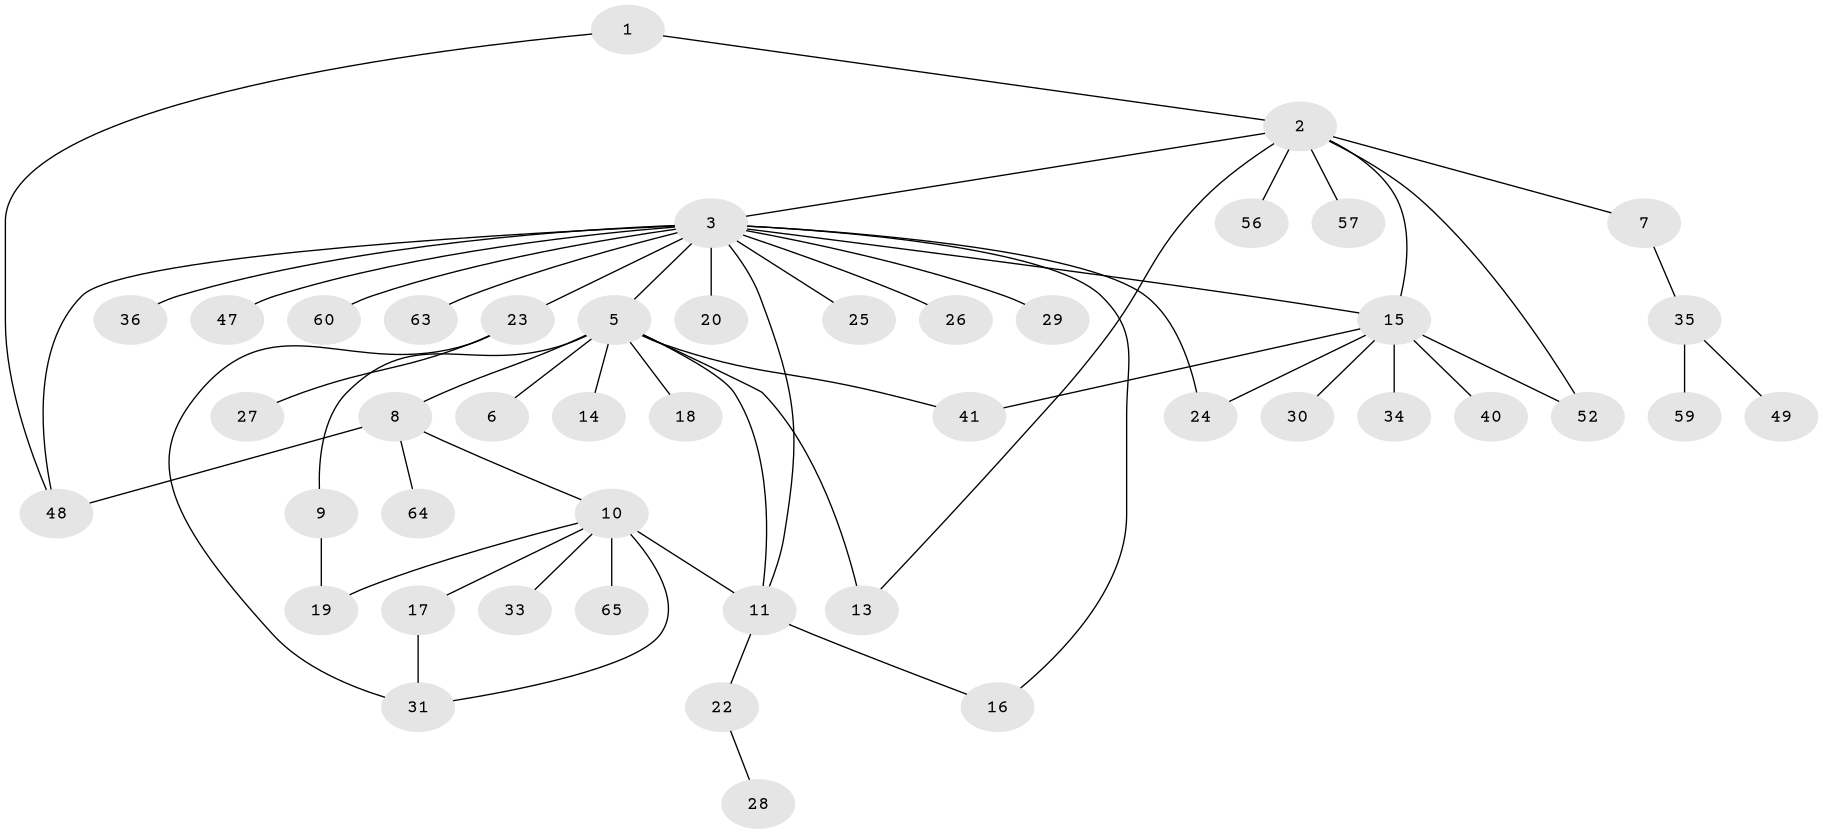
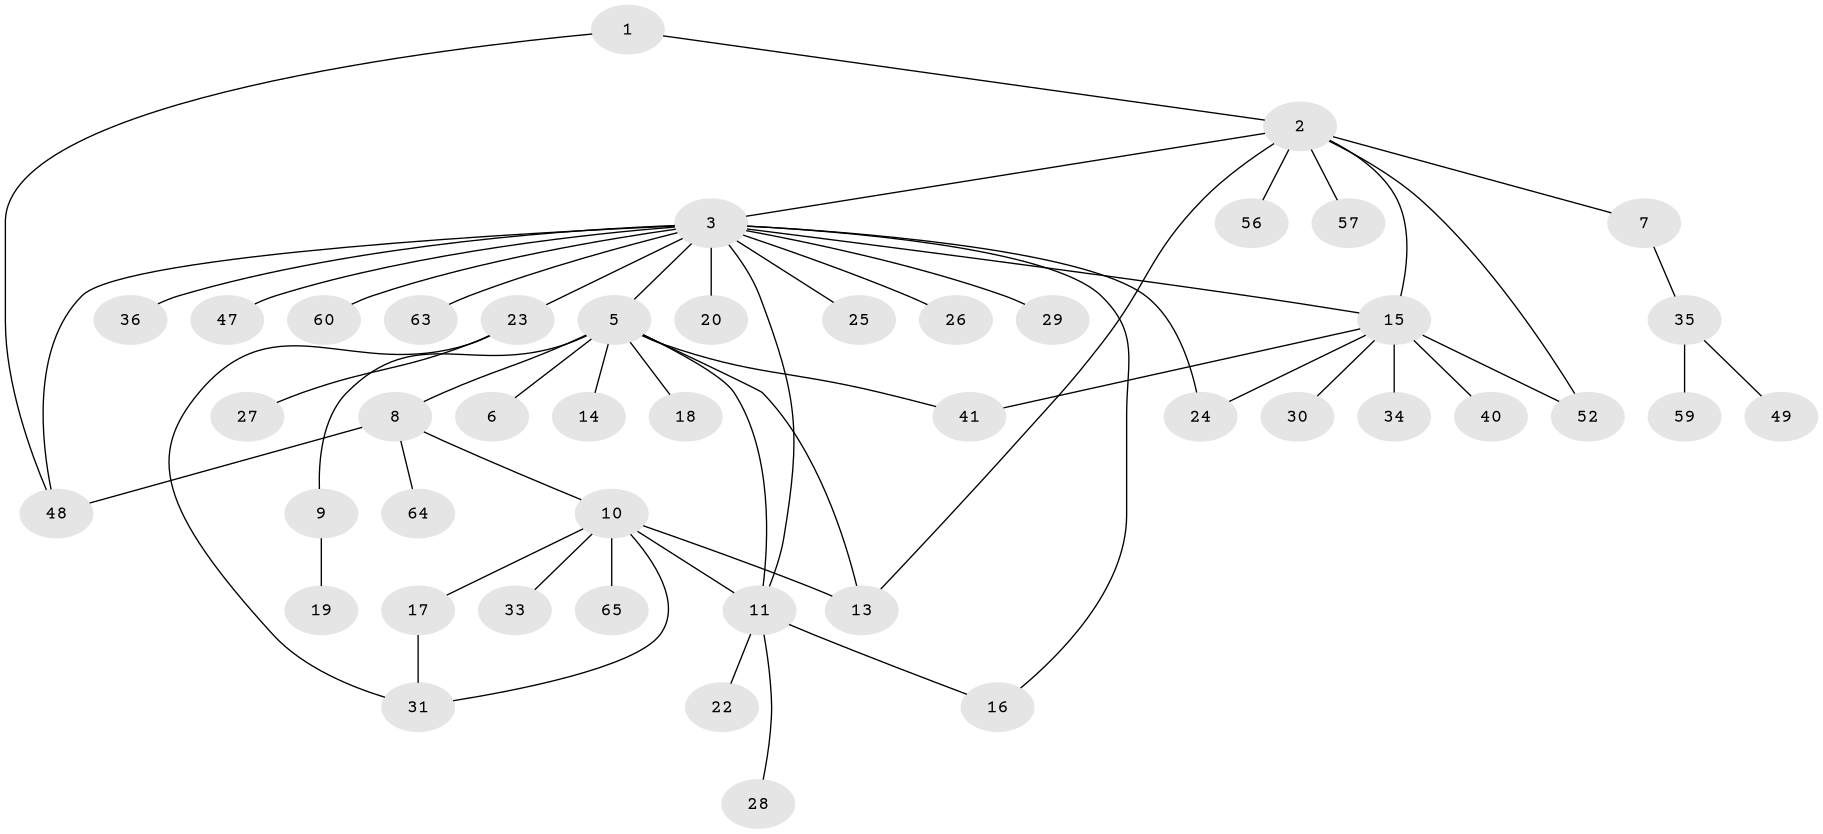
(463, 555) -> (738, 560)
(740, 755) -> (772, 707)
